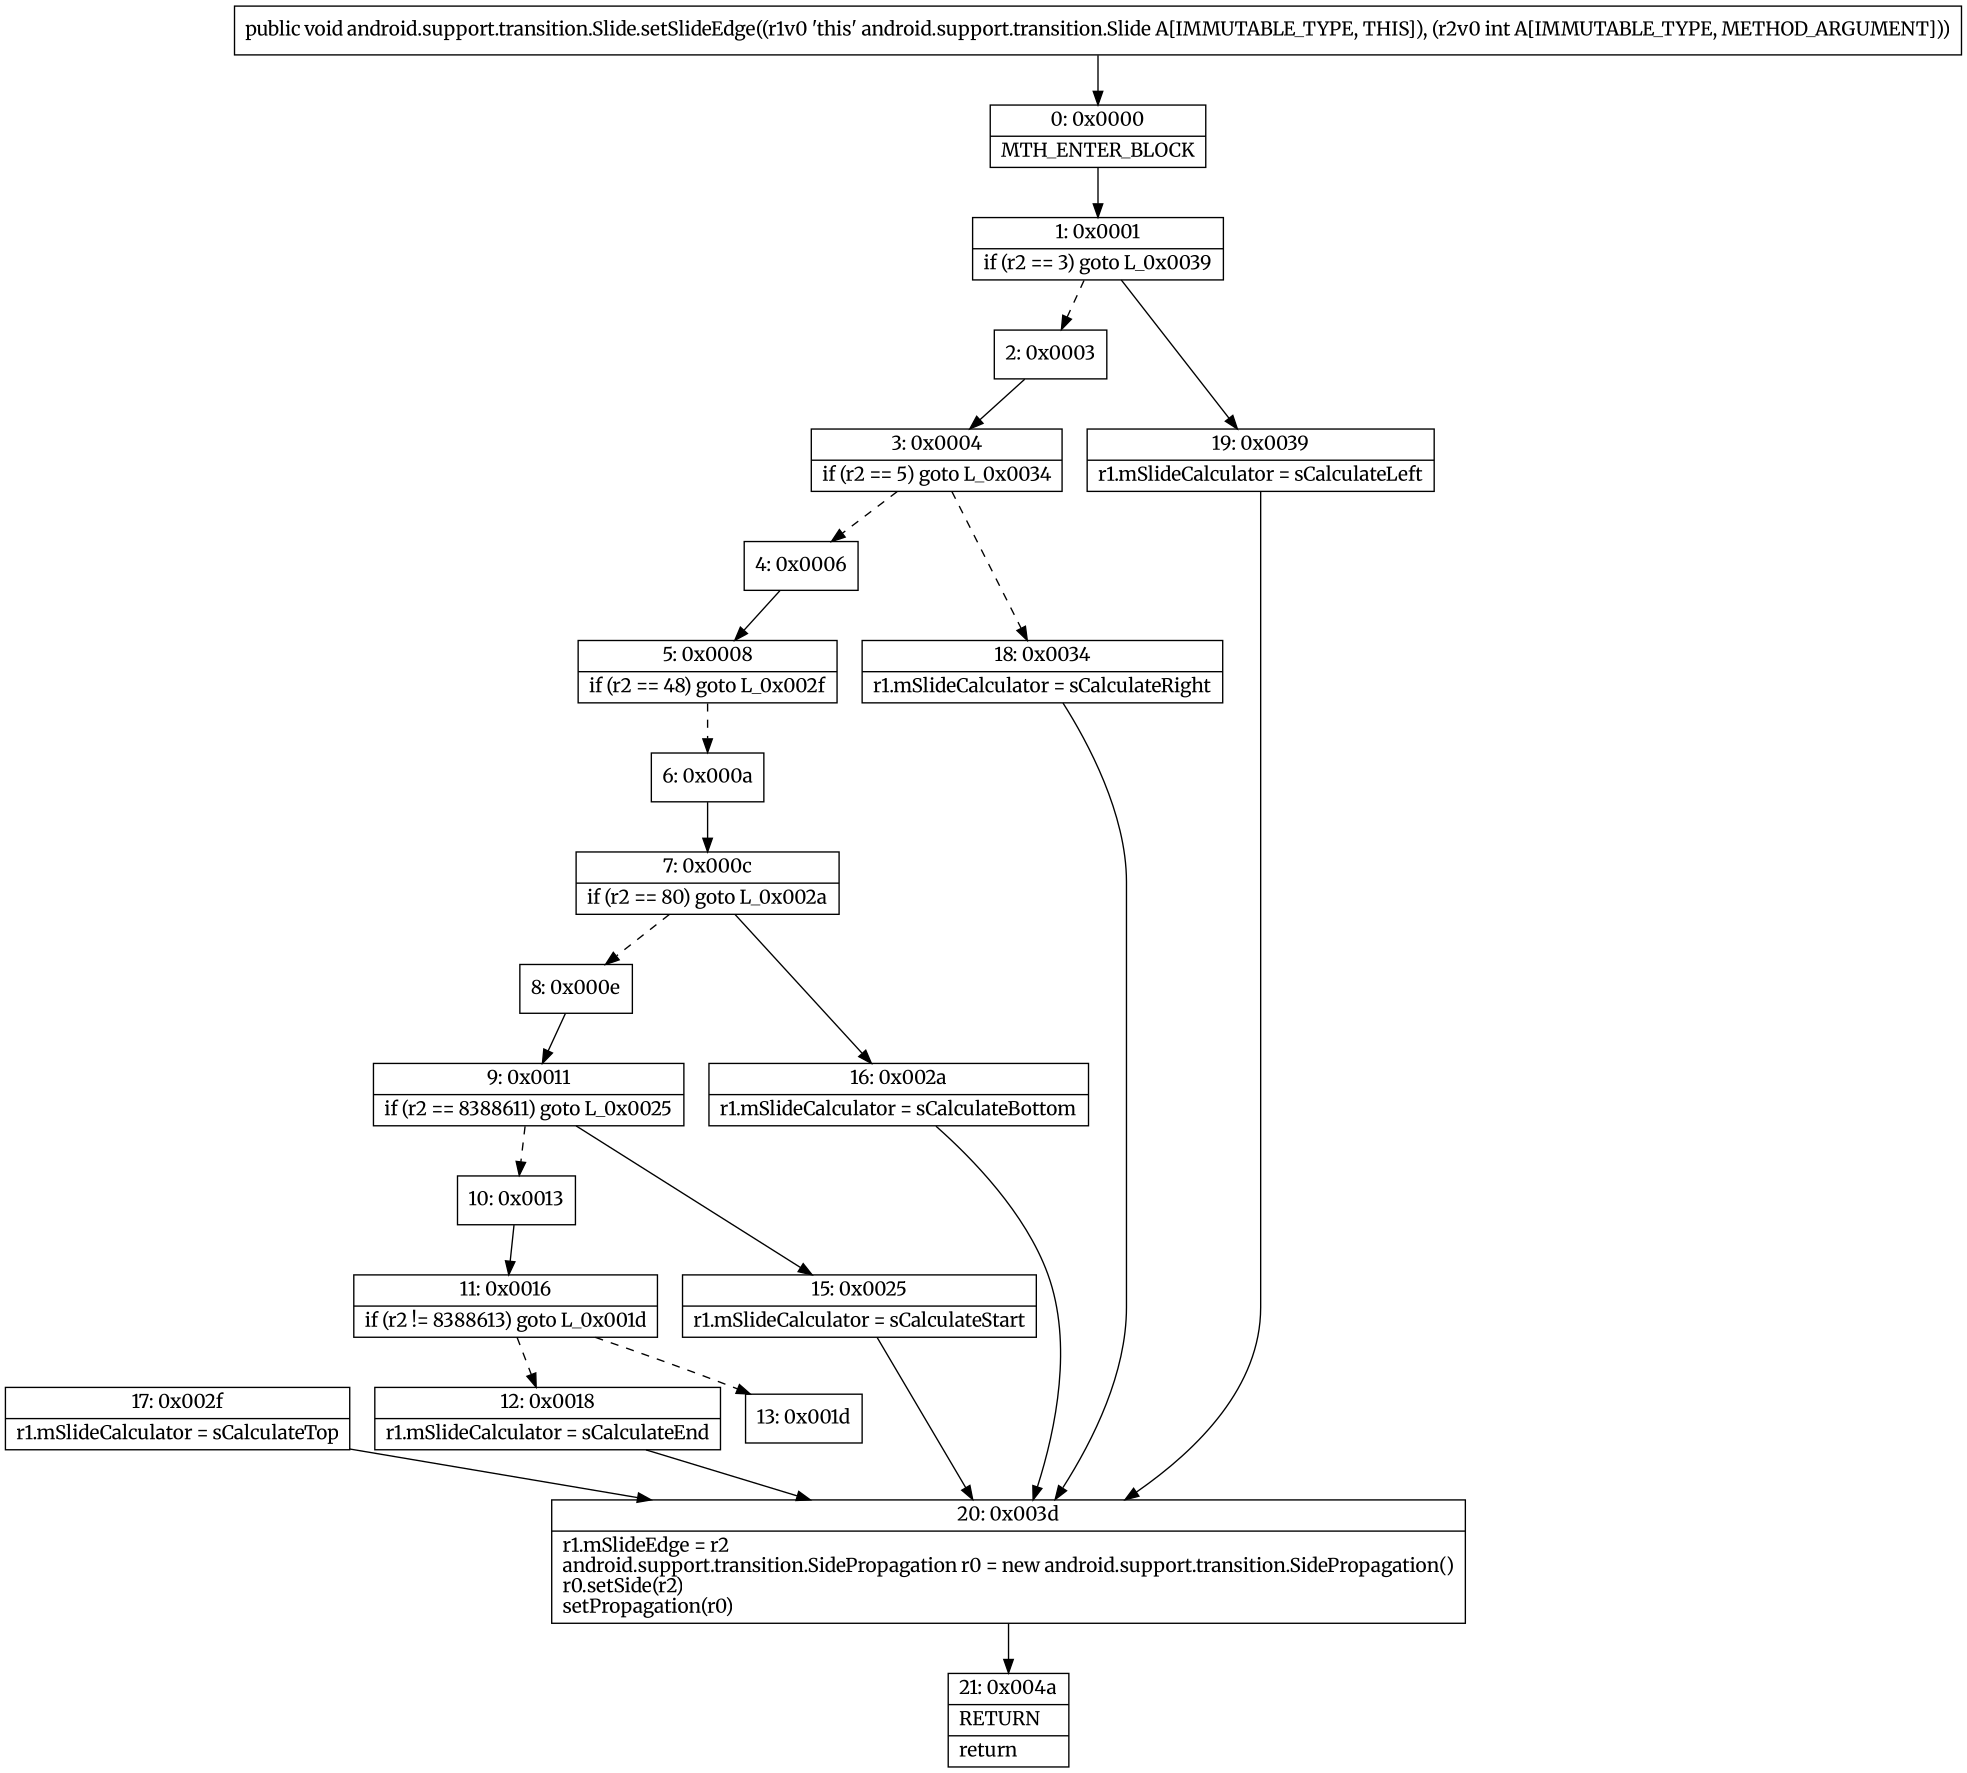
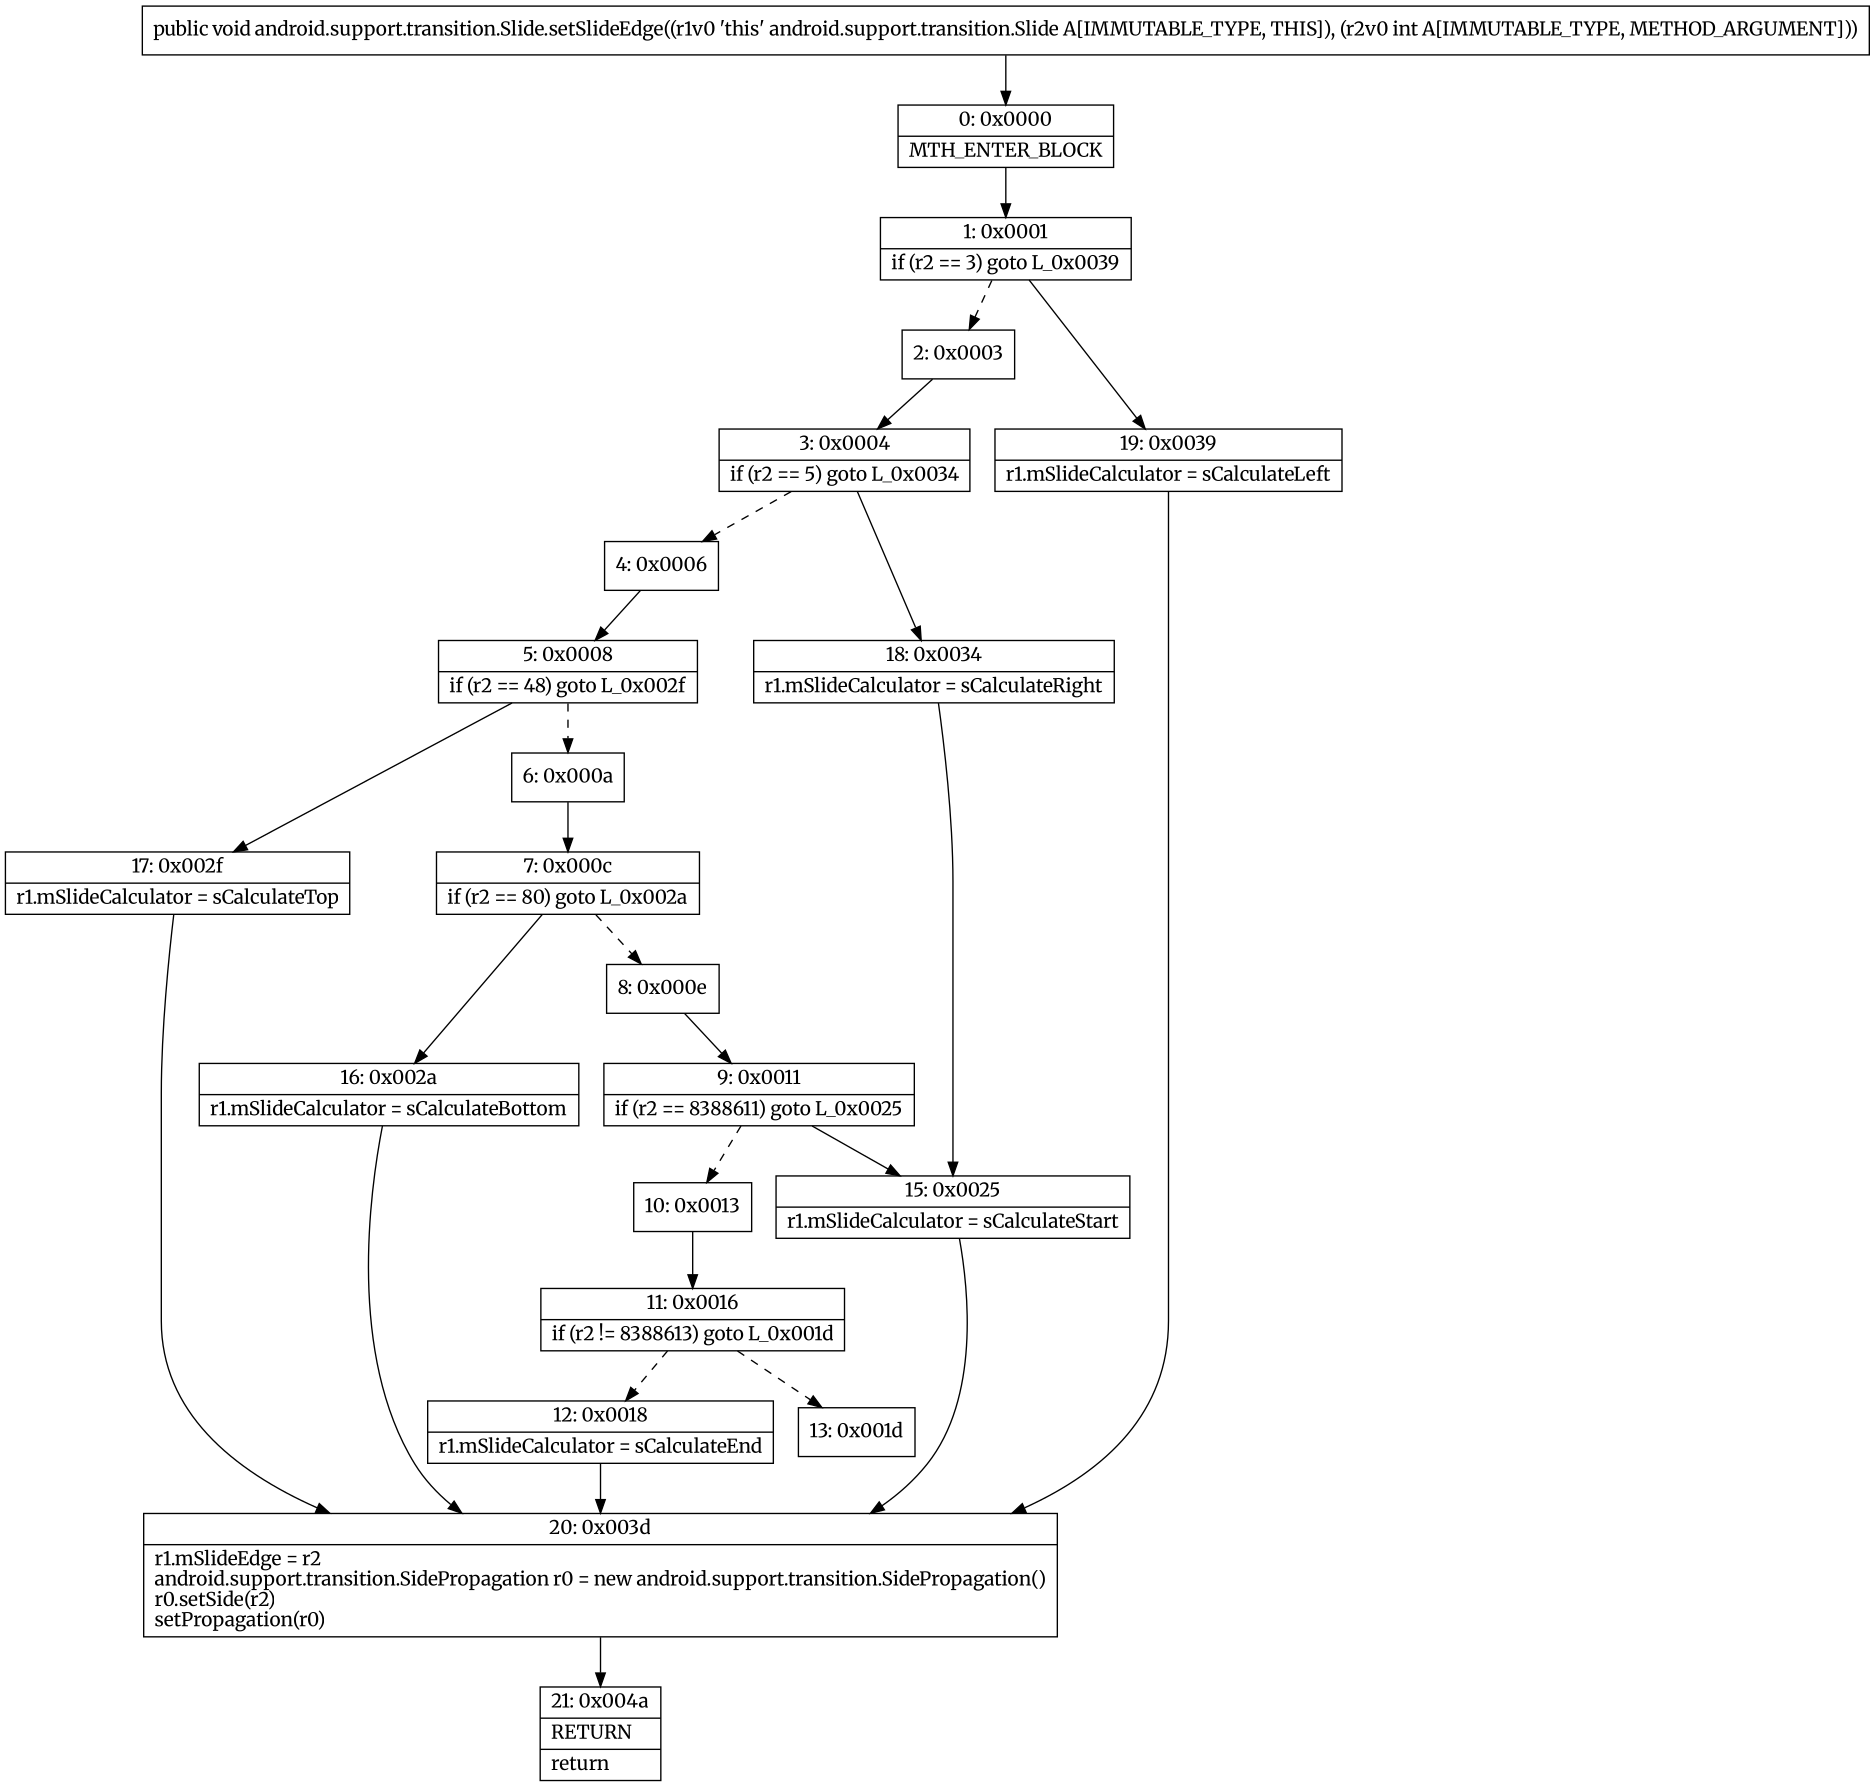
(986, 560) -> (886, 559)
none -> (379, 774)
(1126, 1095) -> (953, 932)
